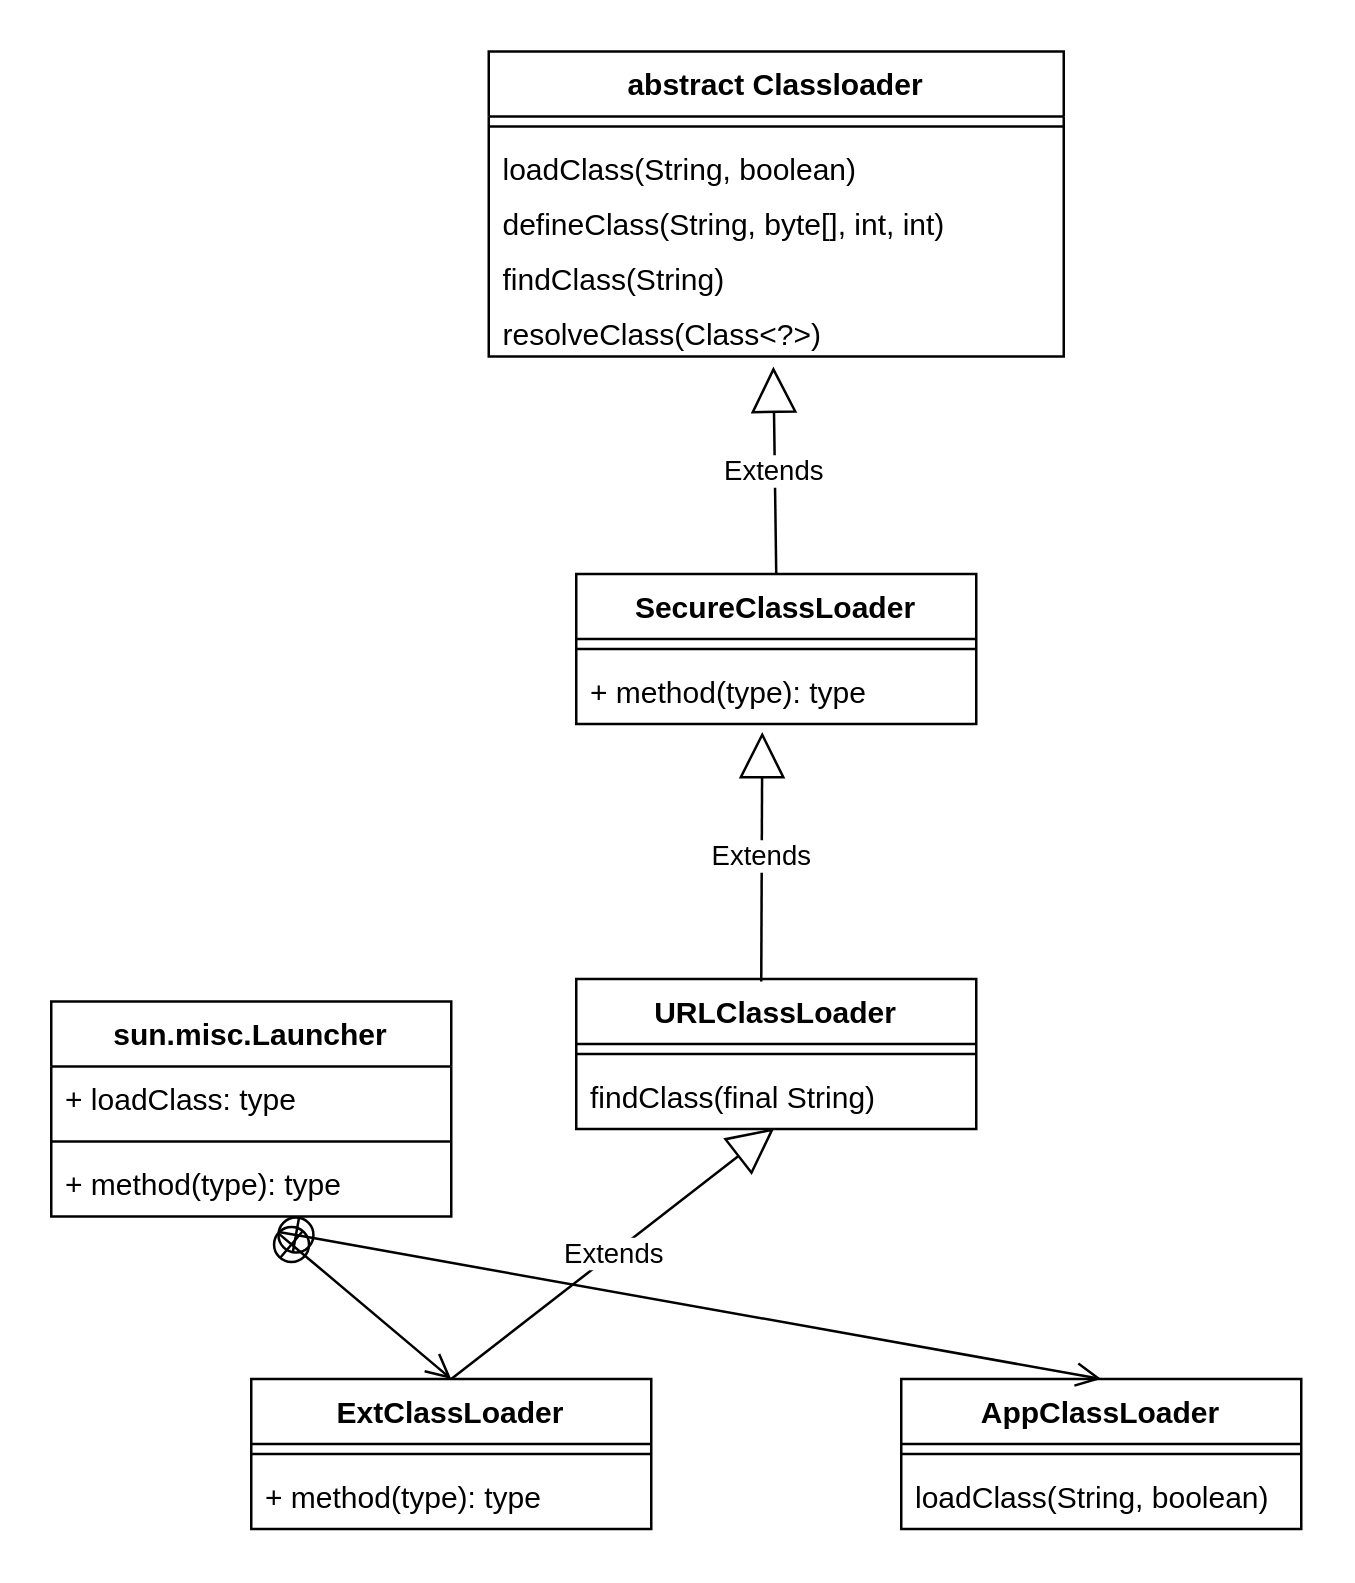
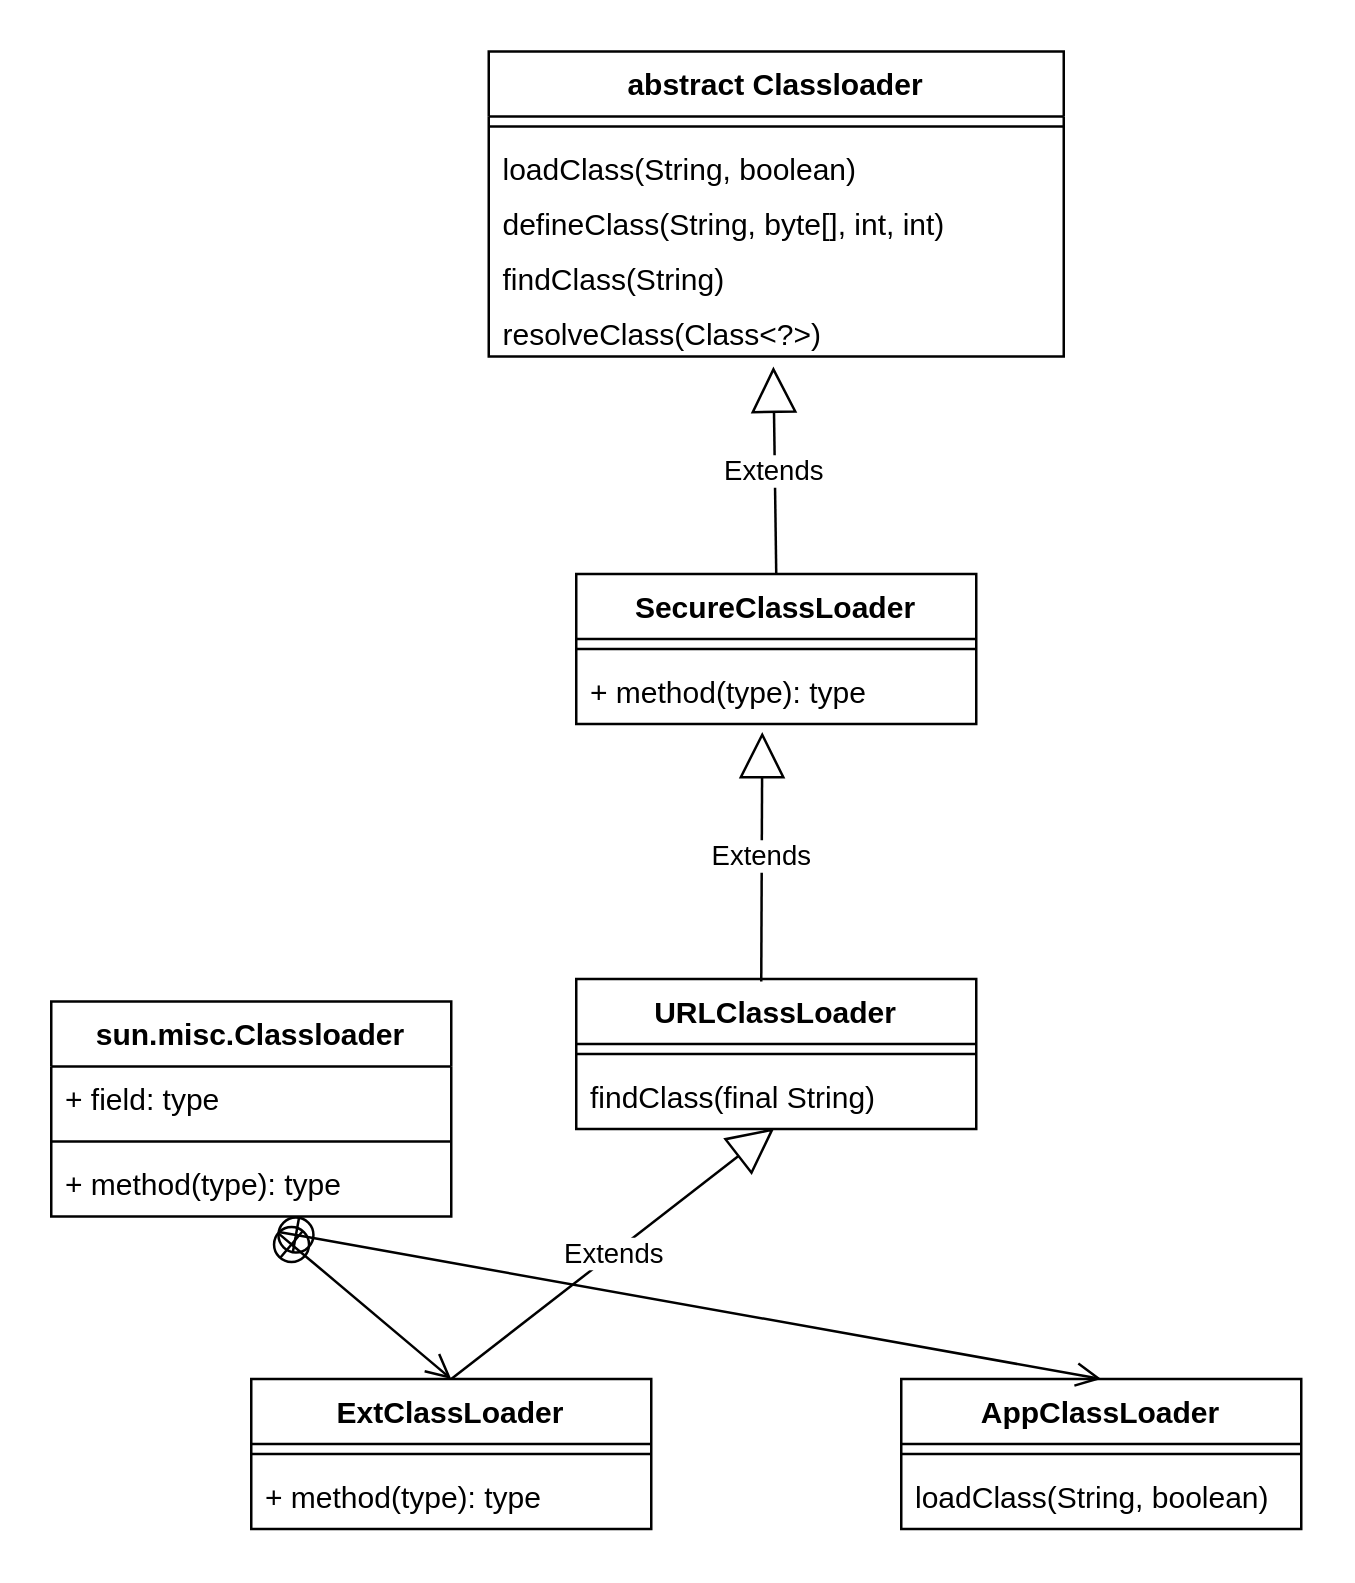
(250, 1035) -> (250, 1035)
(188, 1100) -> (155, 1100)
